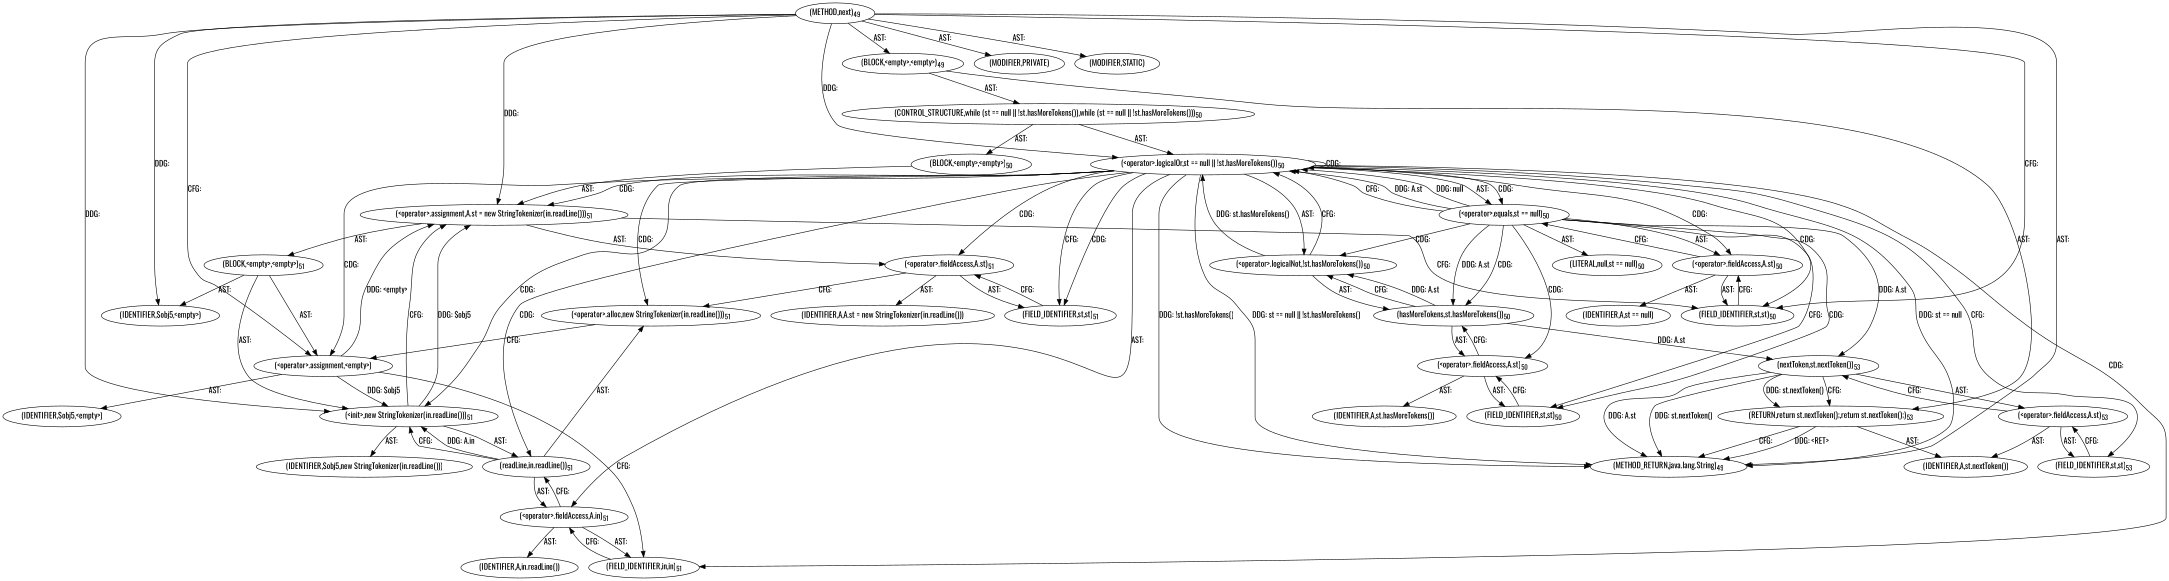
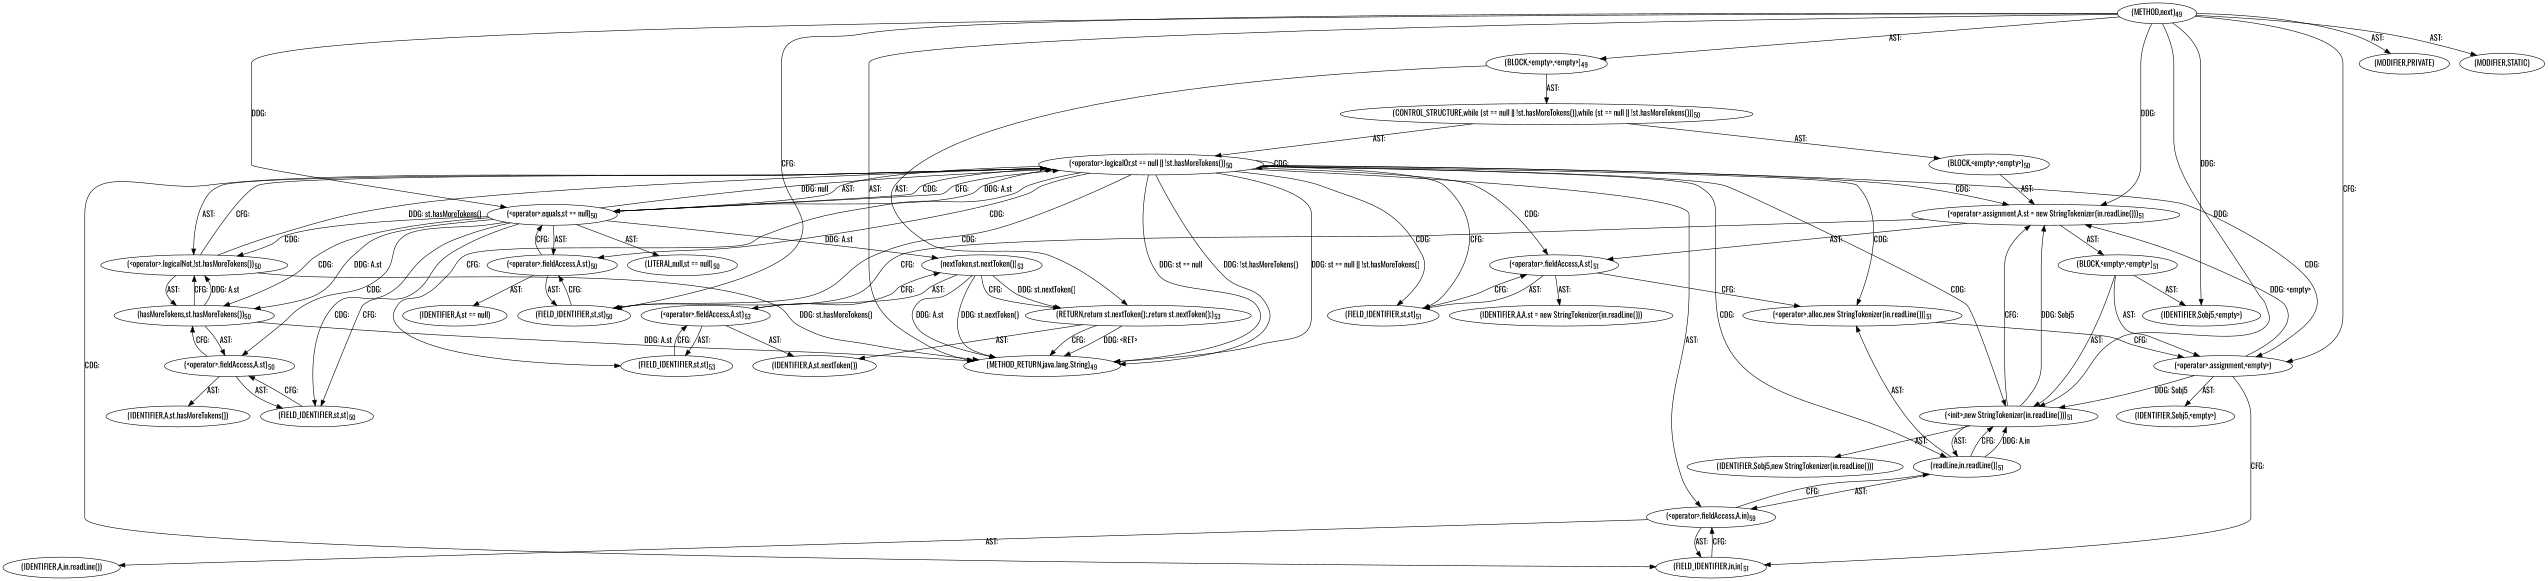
(922, 140) -> (950, 23)
none -> (623, 280)
(1637, 341) -> (612, 344)
(606, 516) -> (1753, 516)
